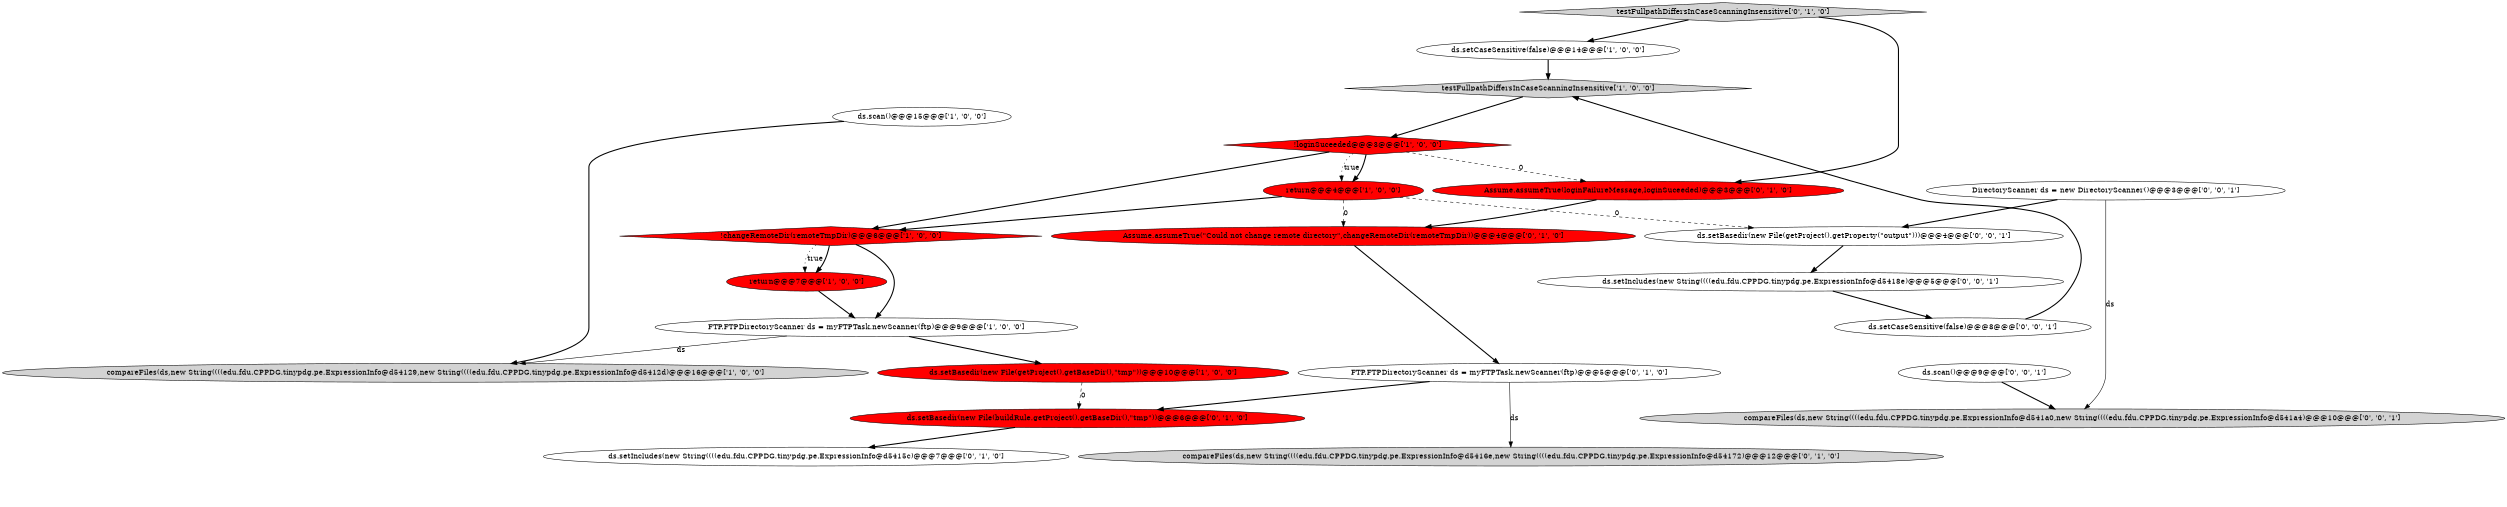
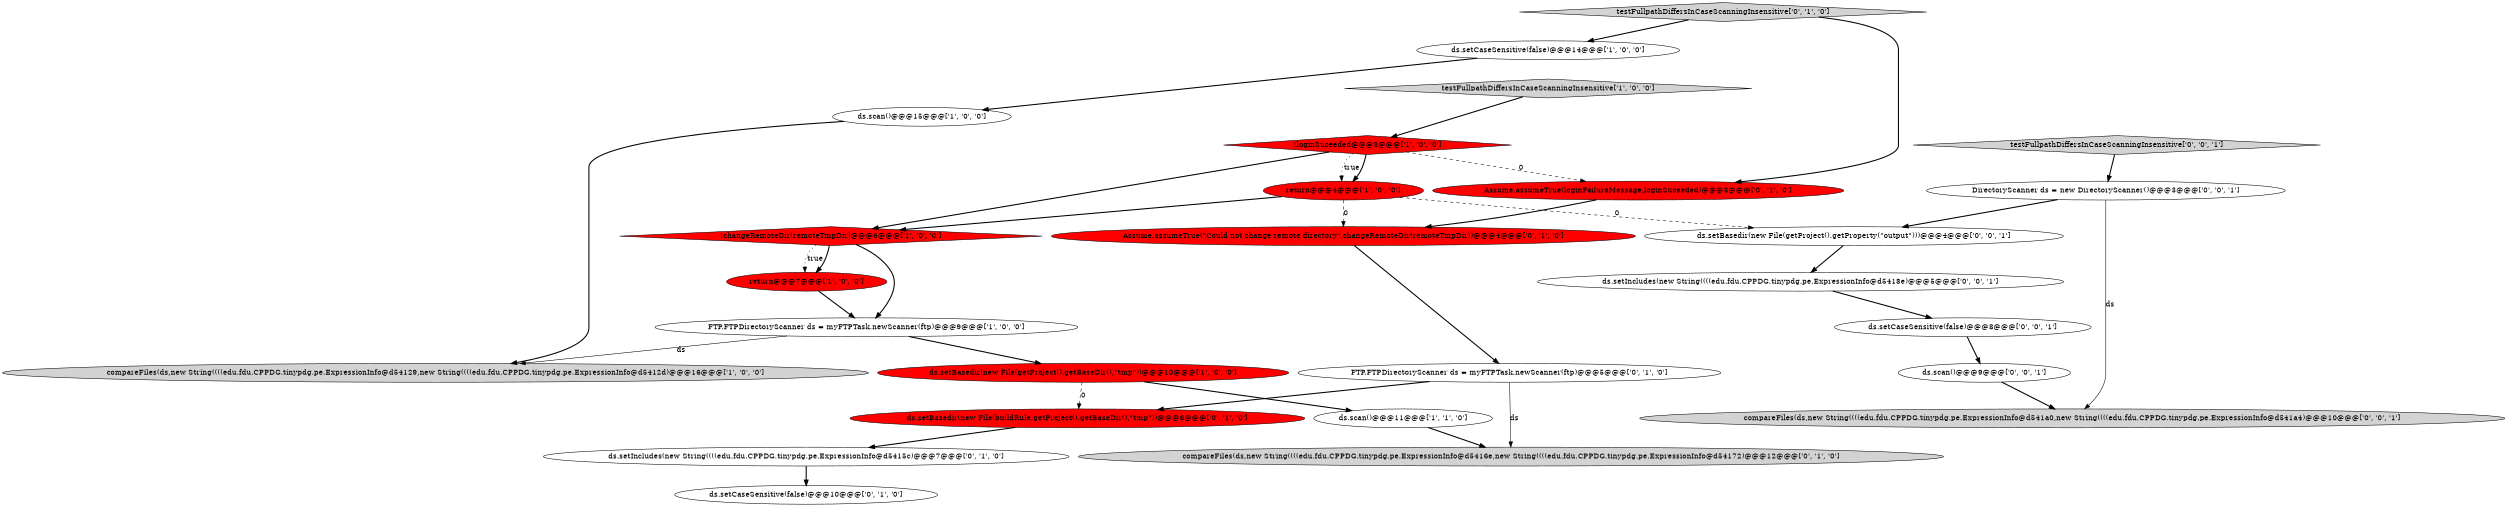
(1548, 67) -> (1233, 84)
none -> (2117, 145)
(1881, 189) -> (1972, 348)
none -> (1403, 418)
none -> (806, 495)
